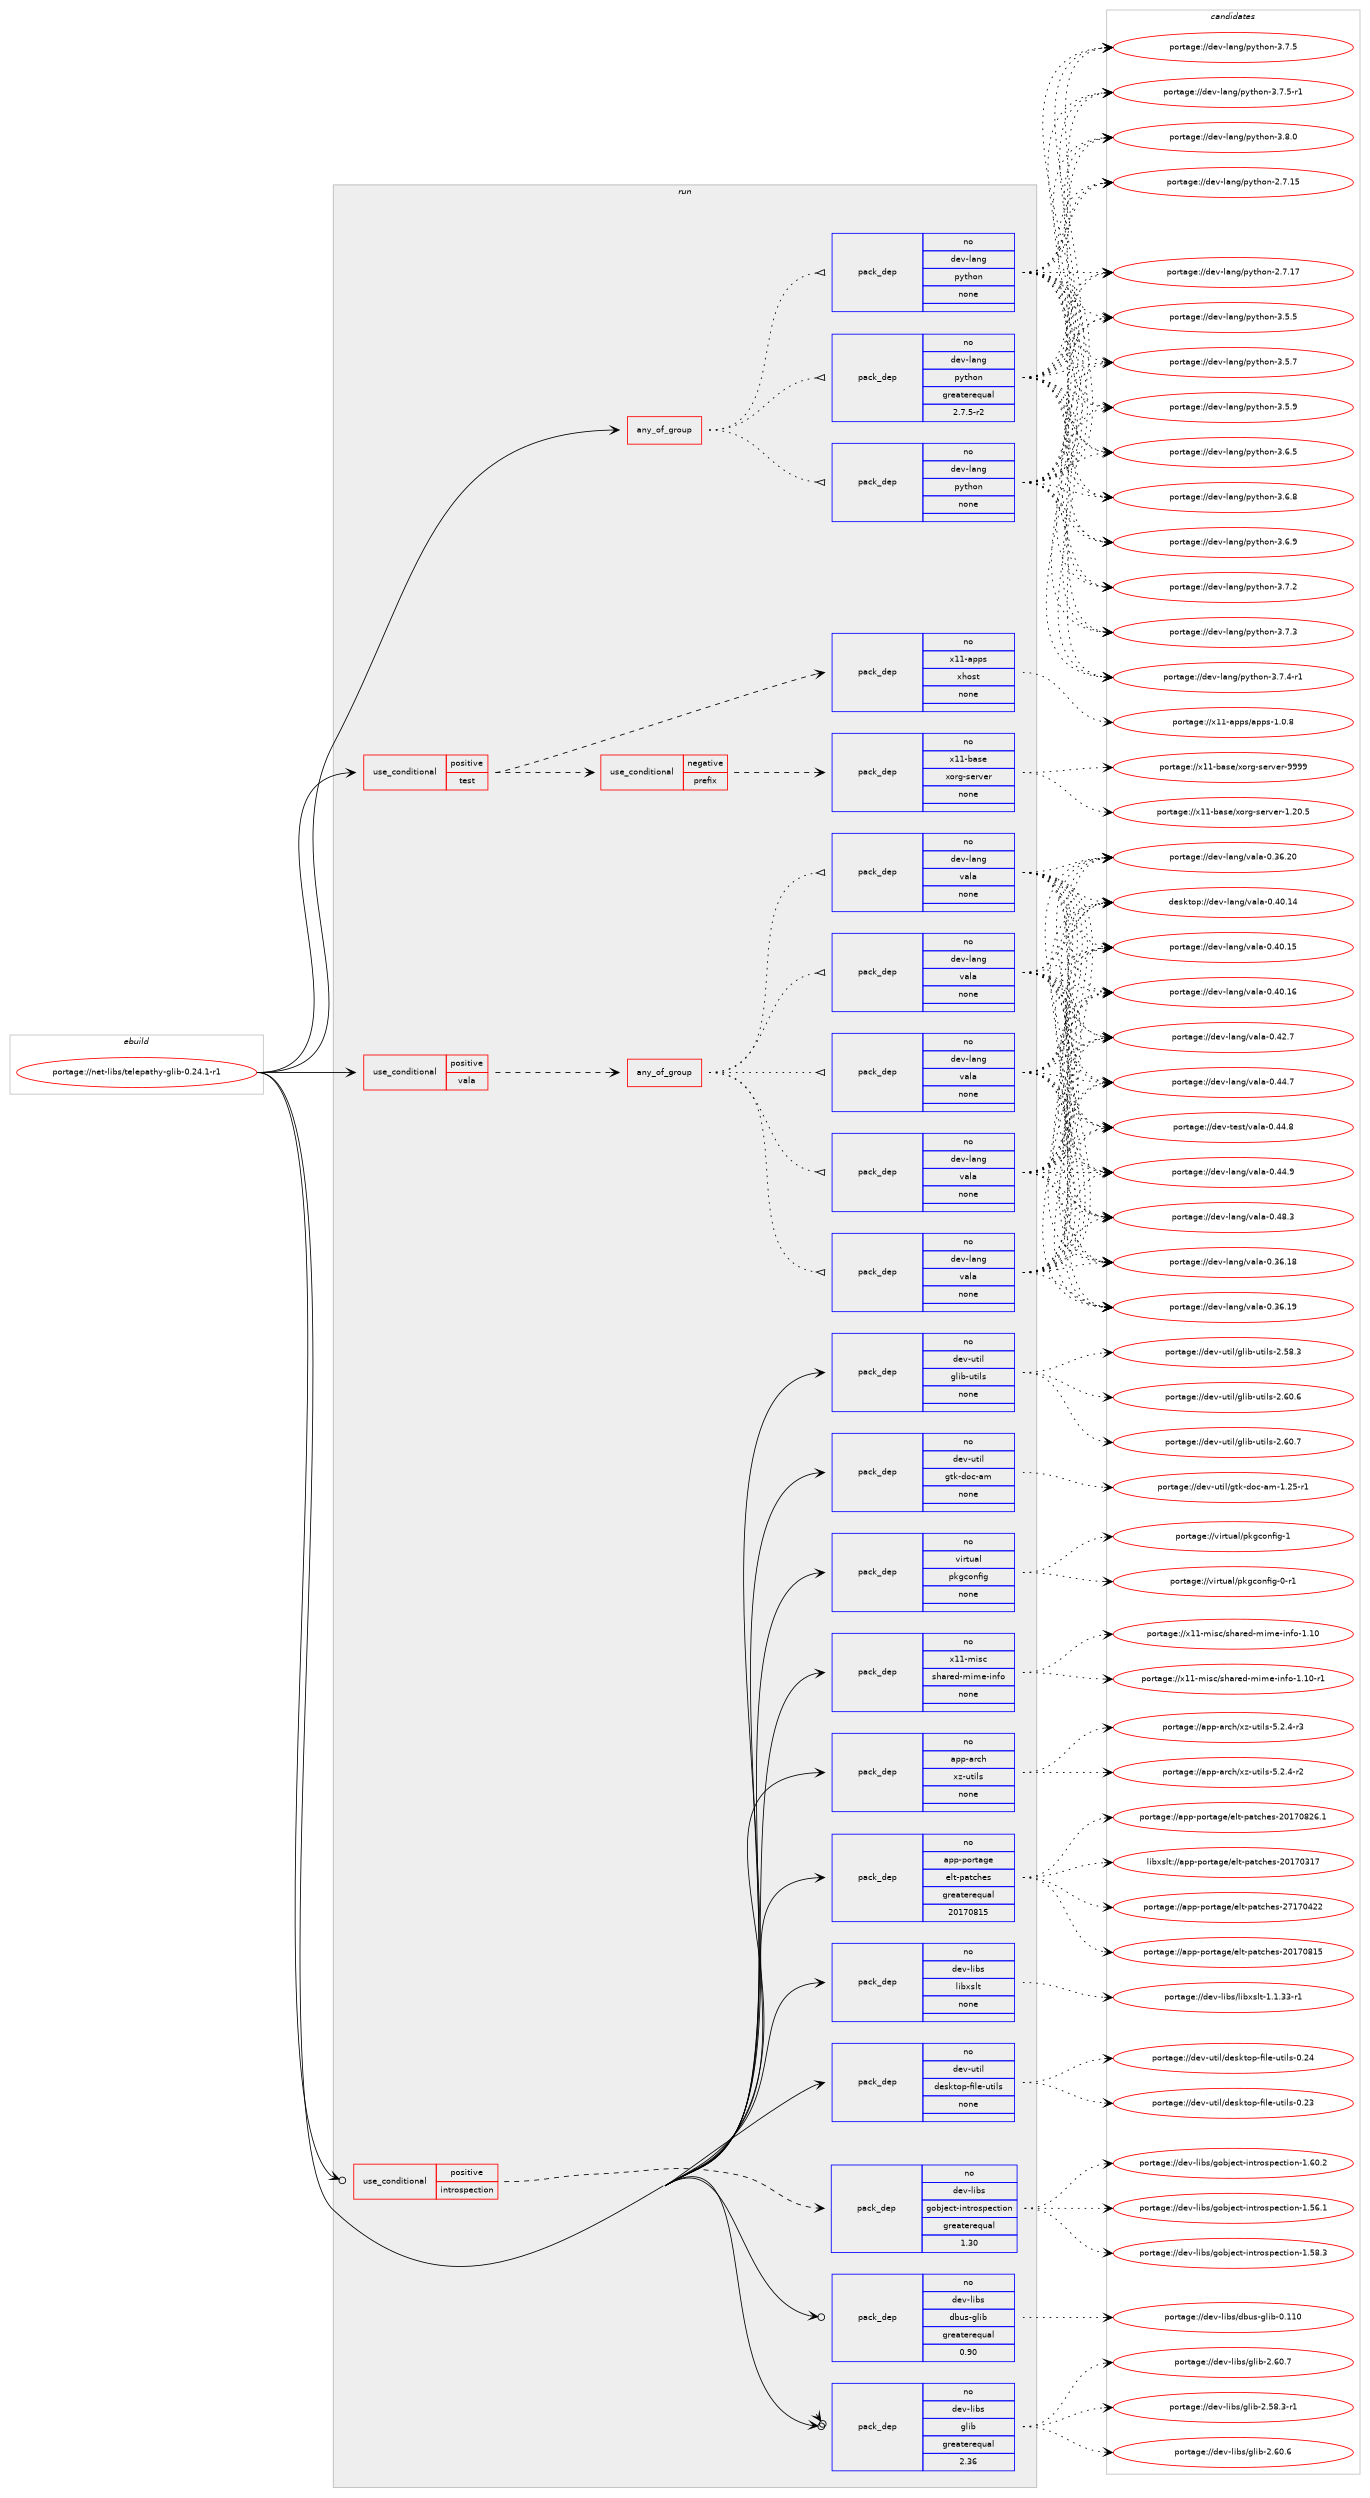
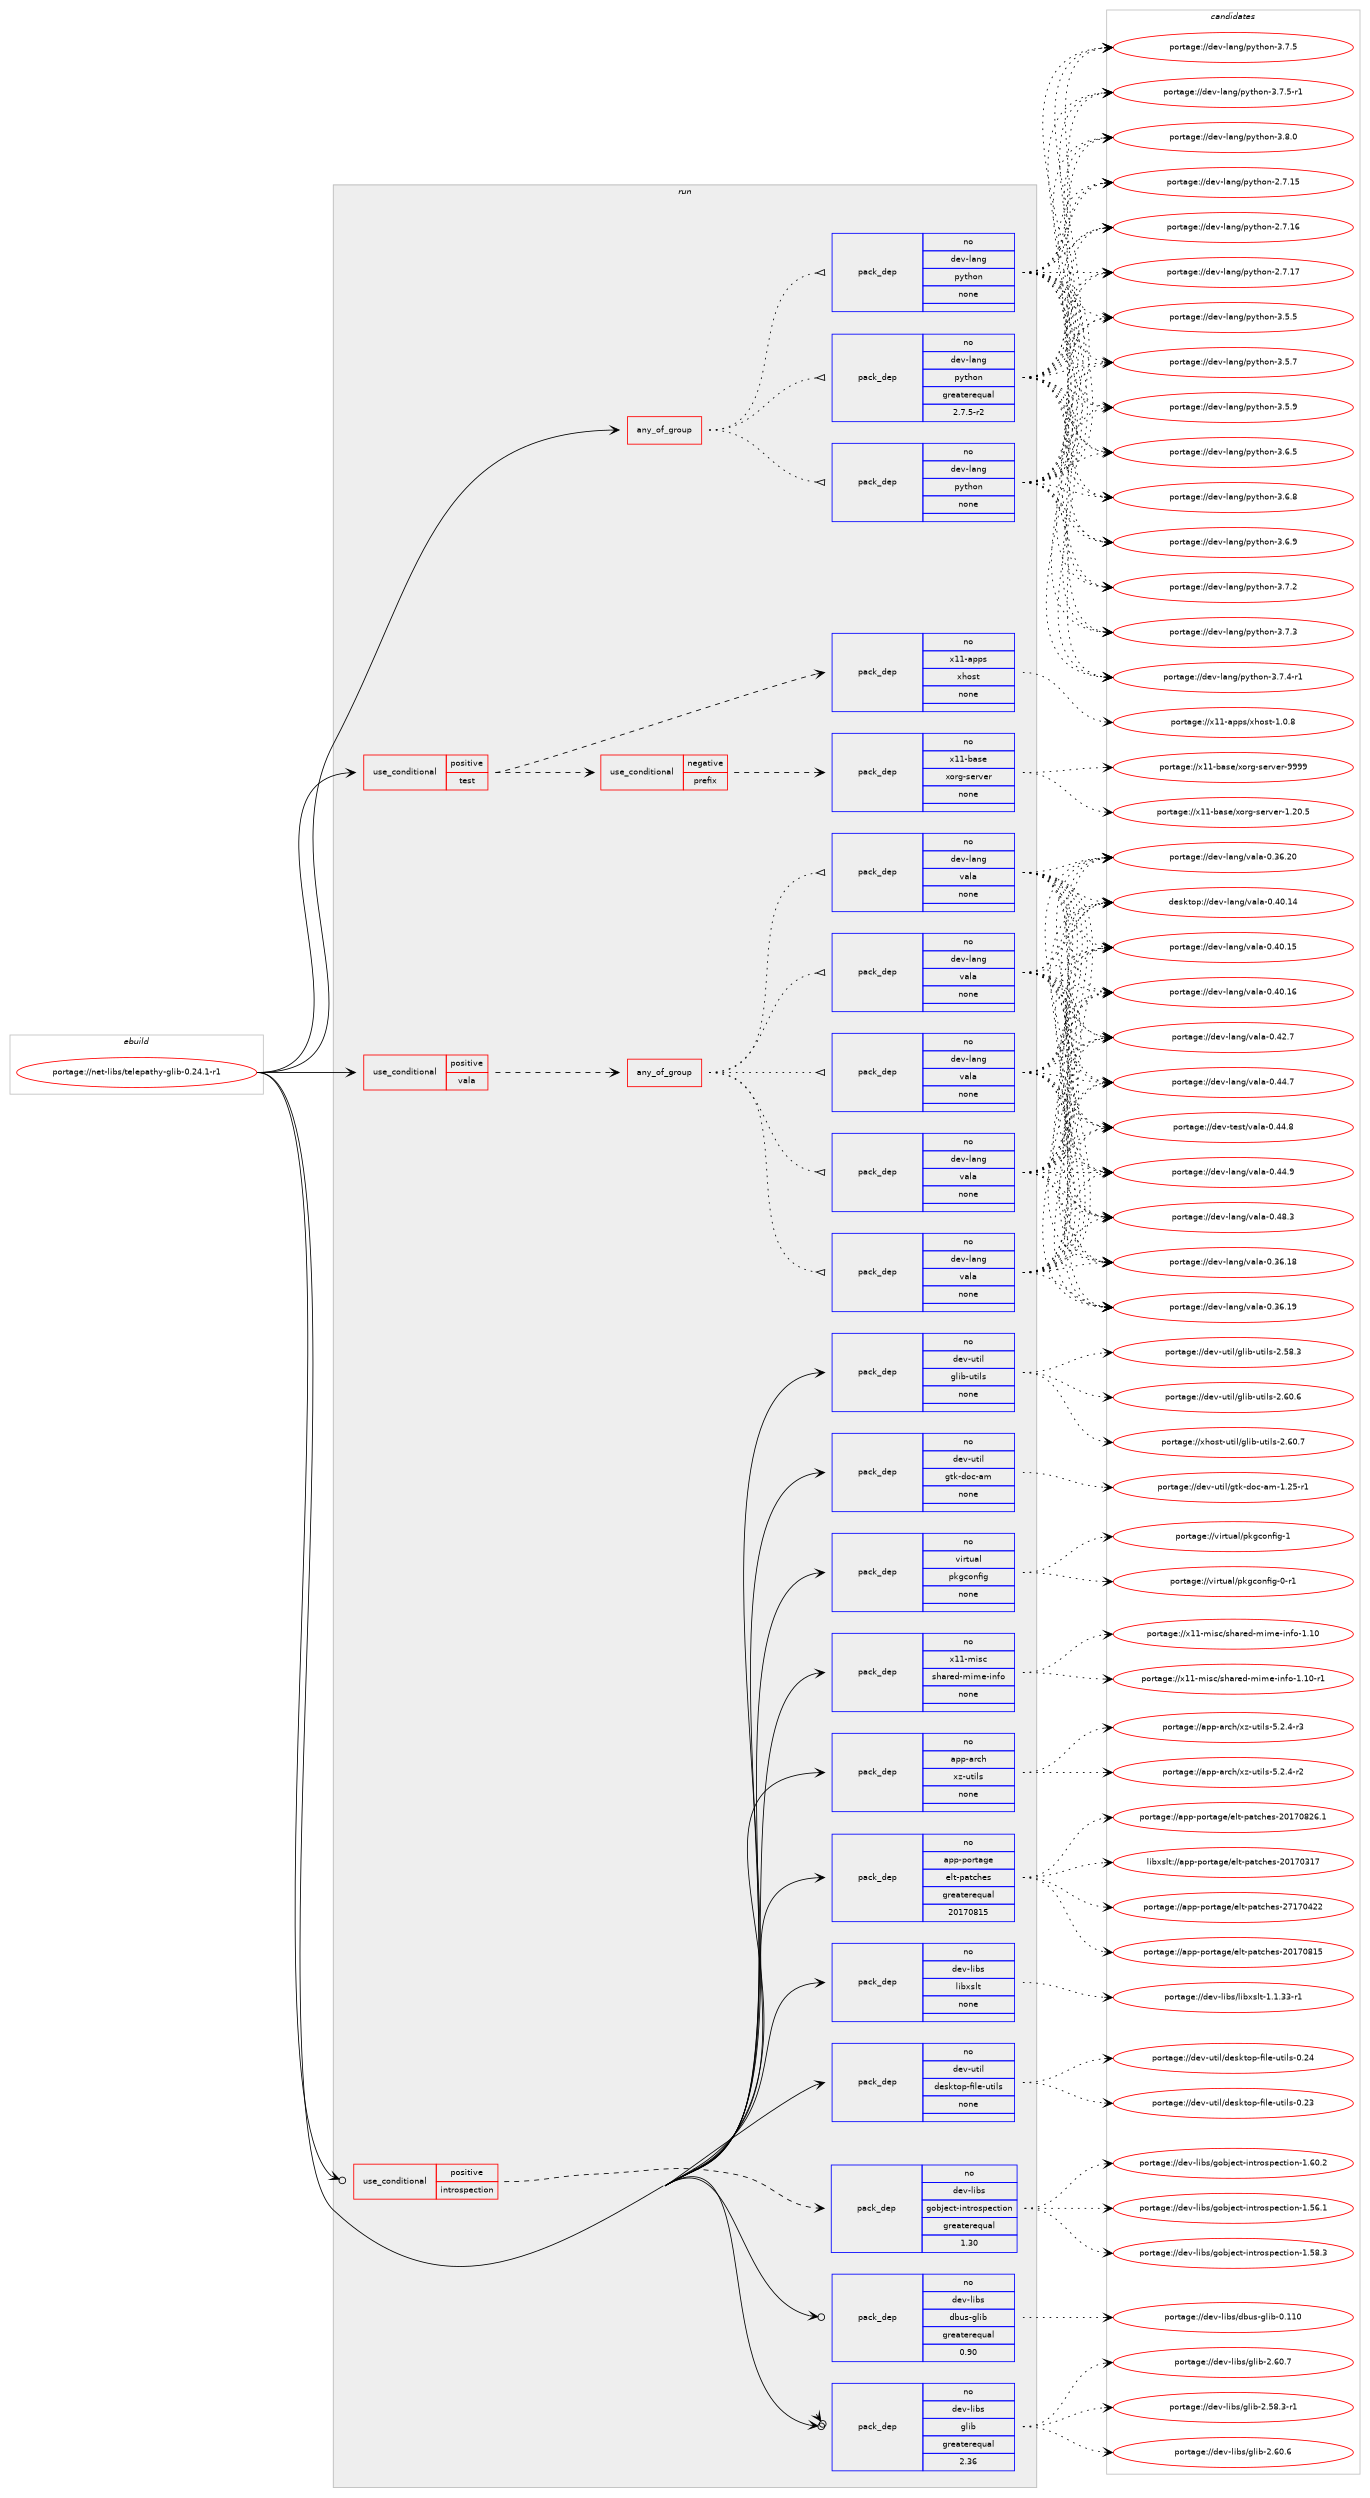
none -> (1233, 228)
(1233, 722) -> (1233, 722)
(1233, 1442) -> (1233, 1442)
